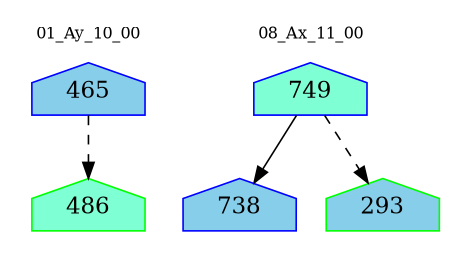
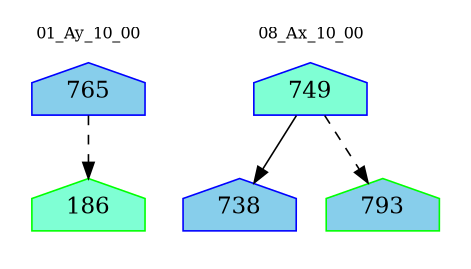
(311, 35) -> (311, 35)
(88, 92) -> (88, 92)
(88, 207) -> (88, 207)
(383, 207) -> (383, 207)
